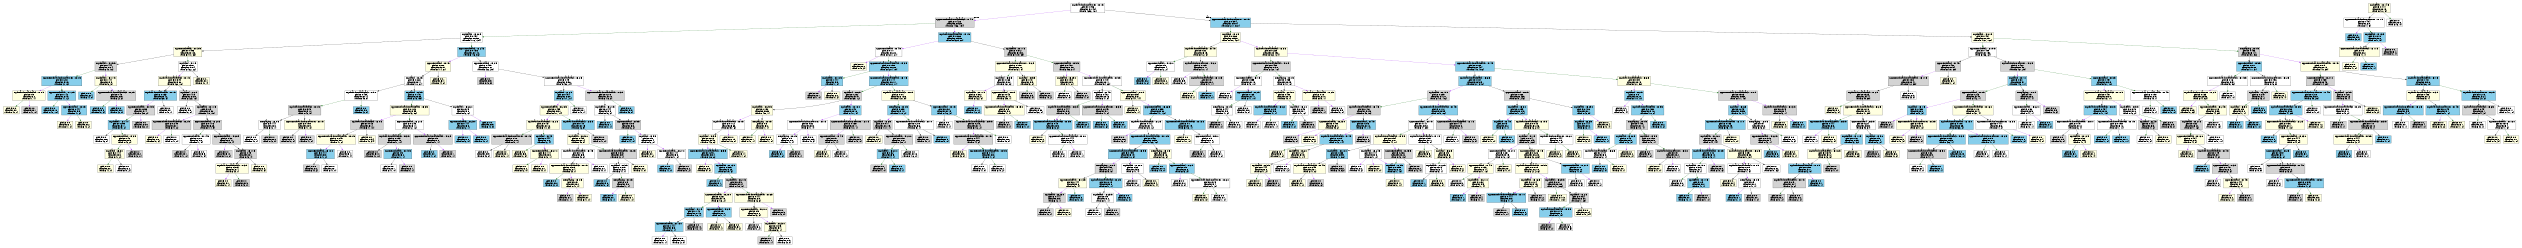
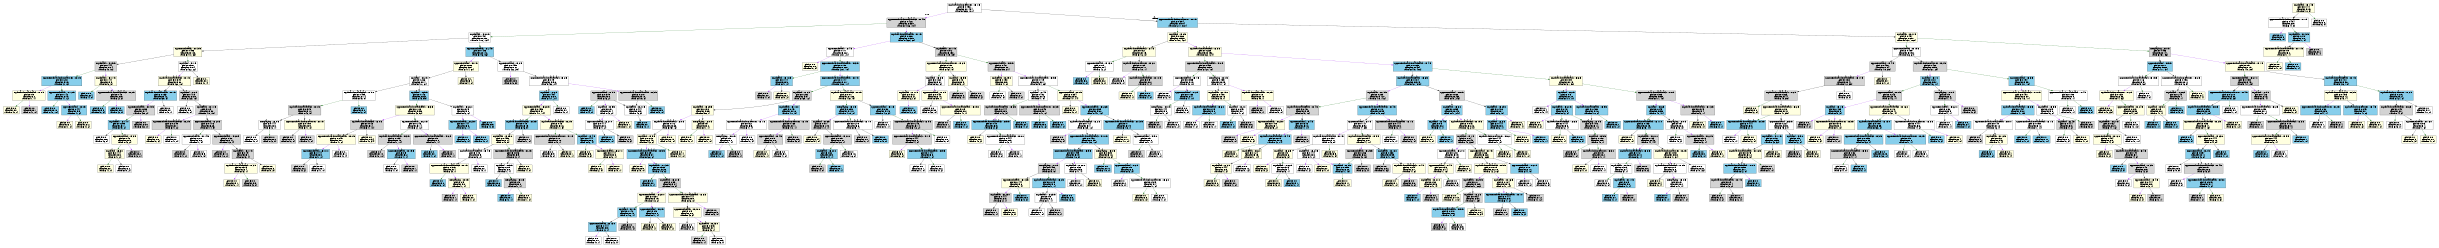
(616, 117) -> (619, 103)
(1632, 132) -> (1576, 117)
